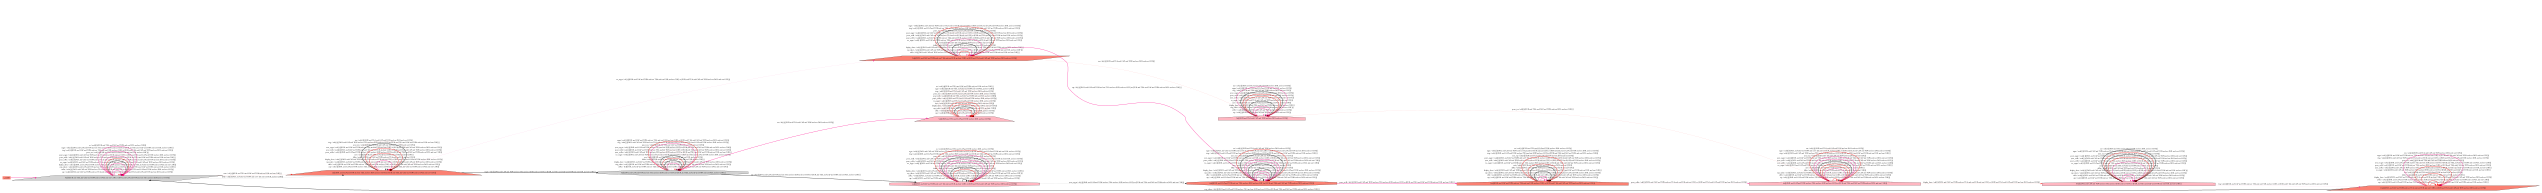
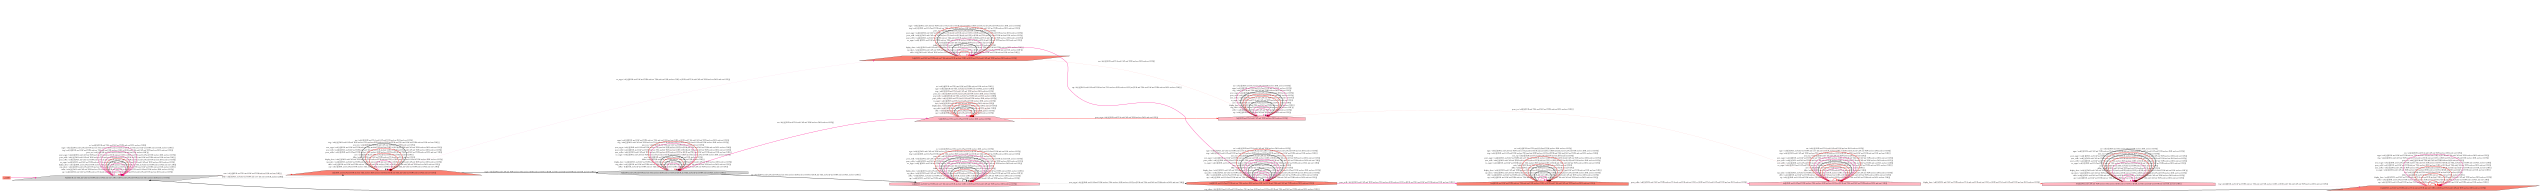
none -> (1110, 119)
